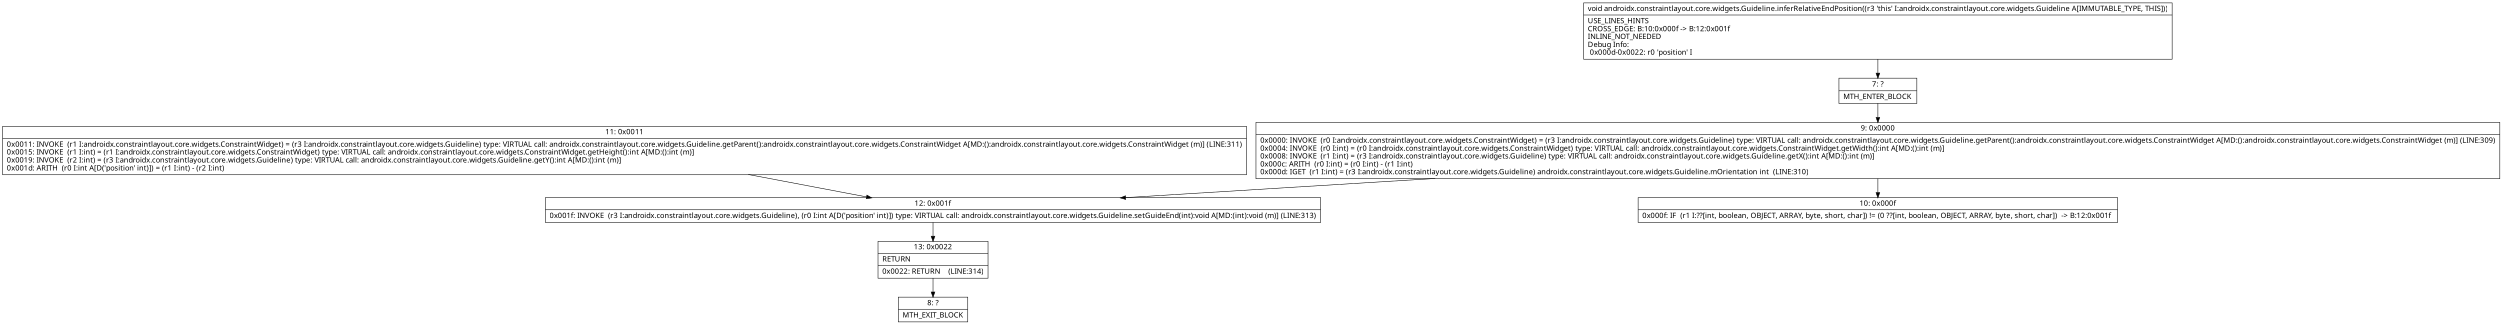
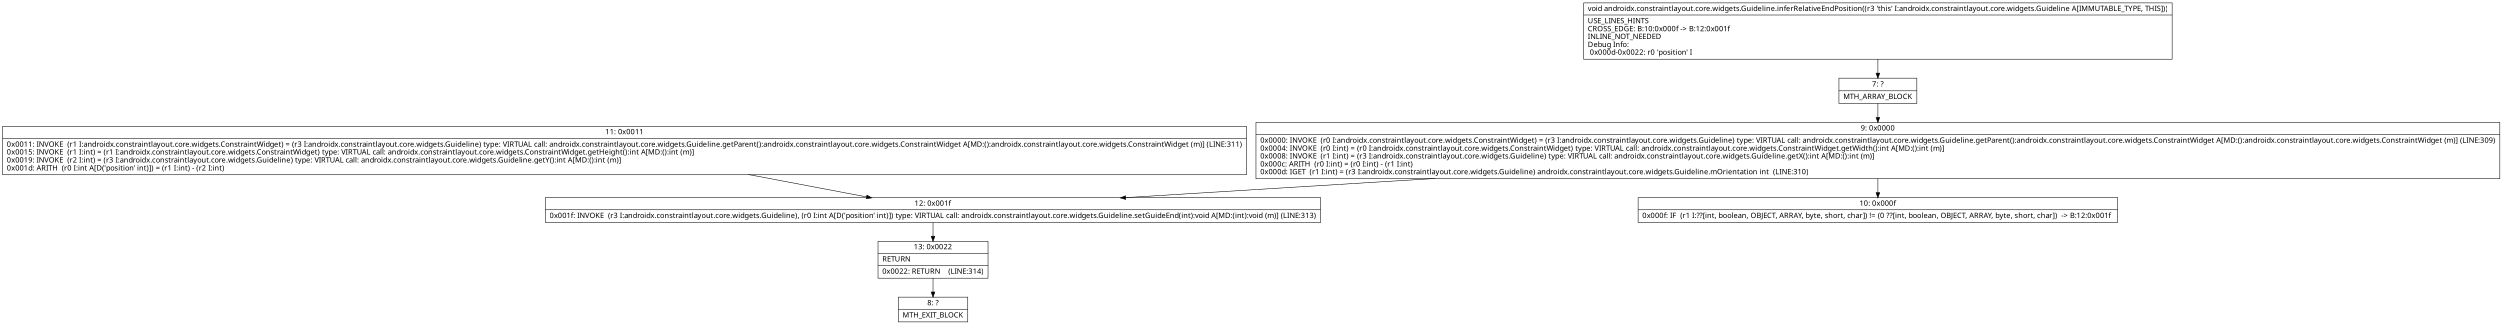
(1877, 97) -> (1878, 97)
